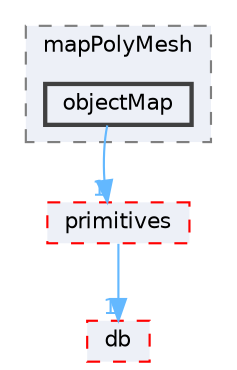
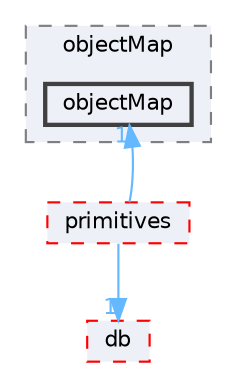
(118, 46) -> (118, 46)
(104, 156) -> (133, 175)
